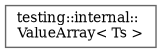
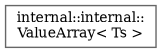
(81, 26) -> (81, 26)
